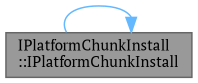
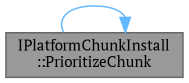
(99, 55) -> (94, 55)
